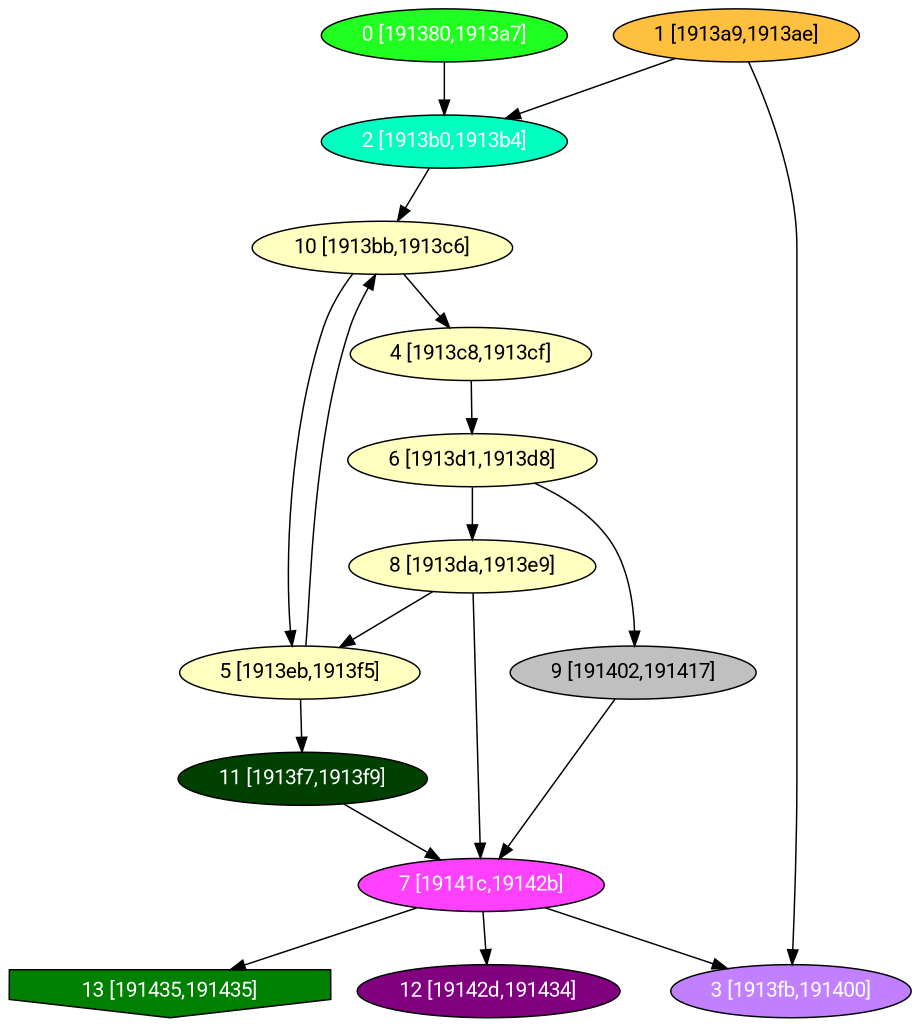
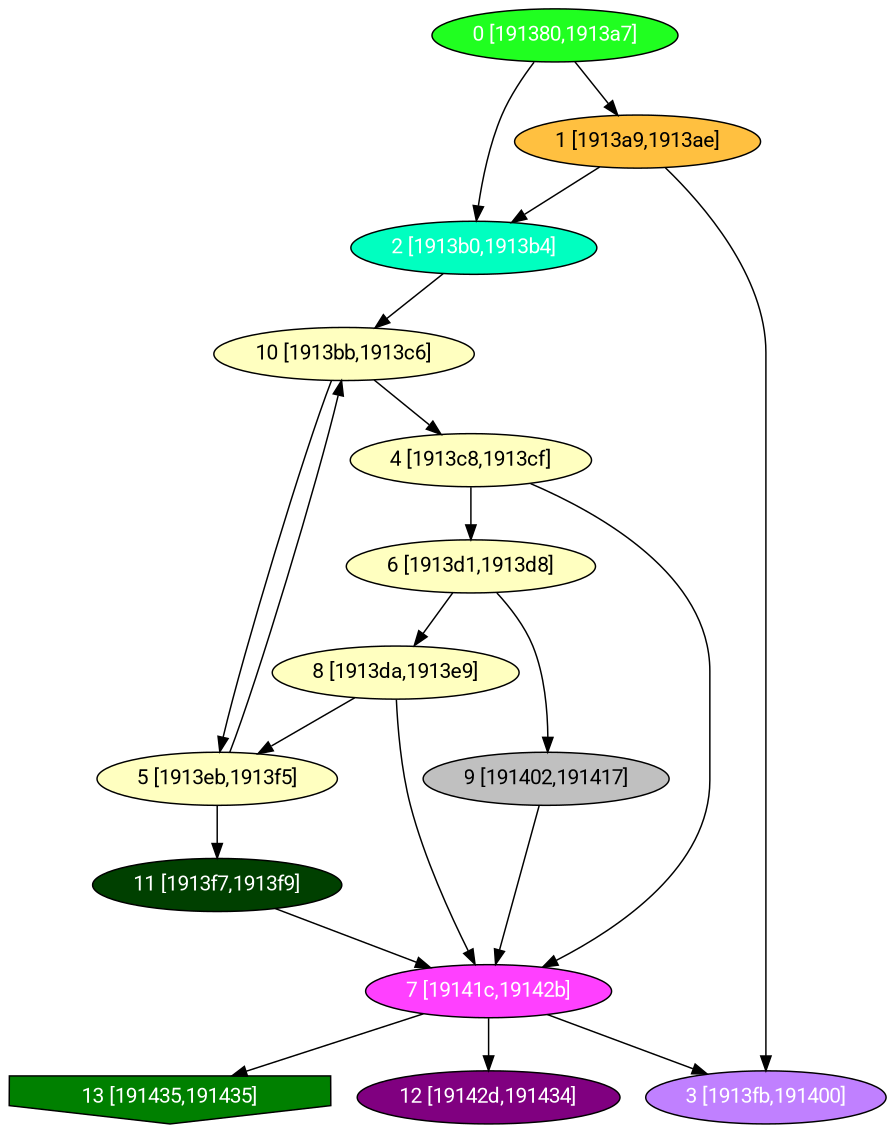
none -> (592, 83)
none -> (710, 713)
